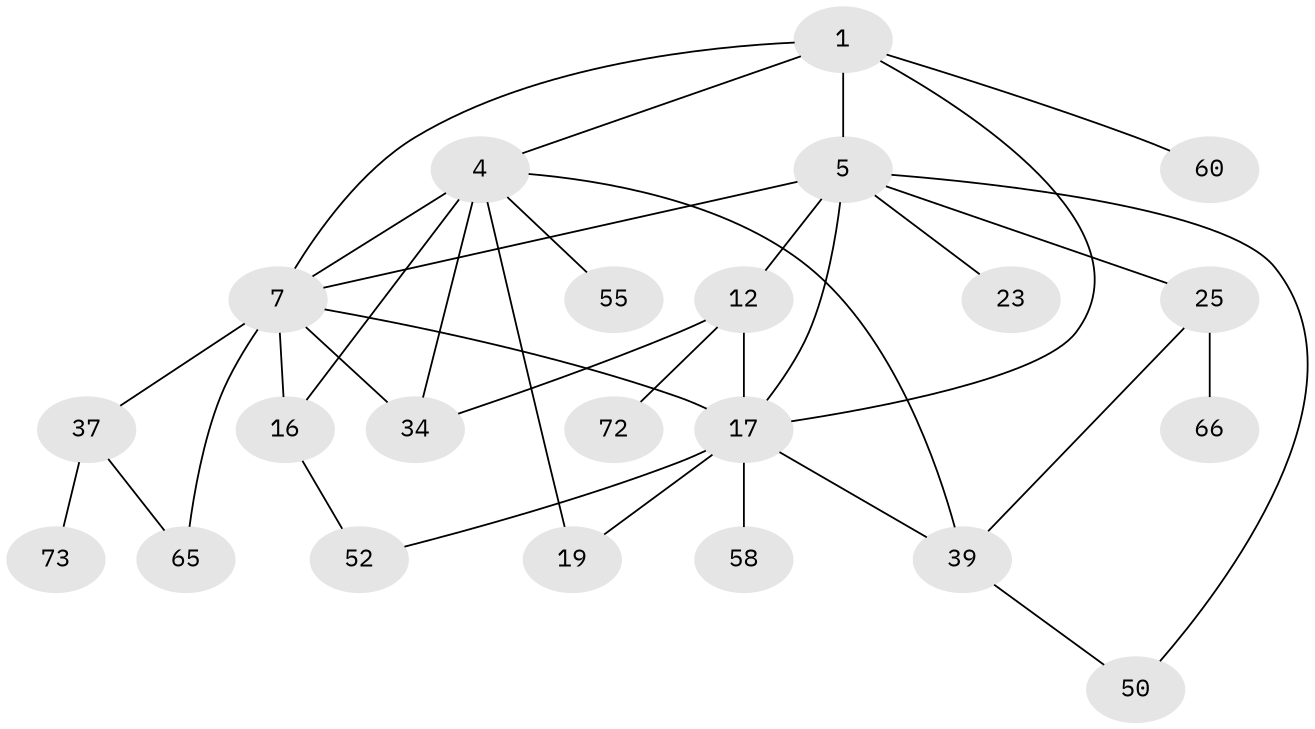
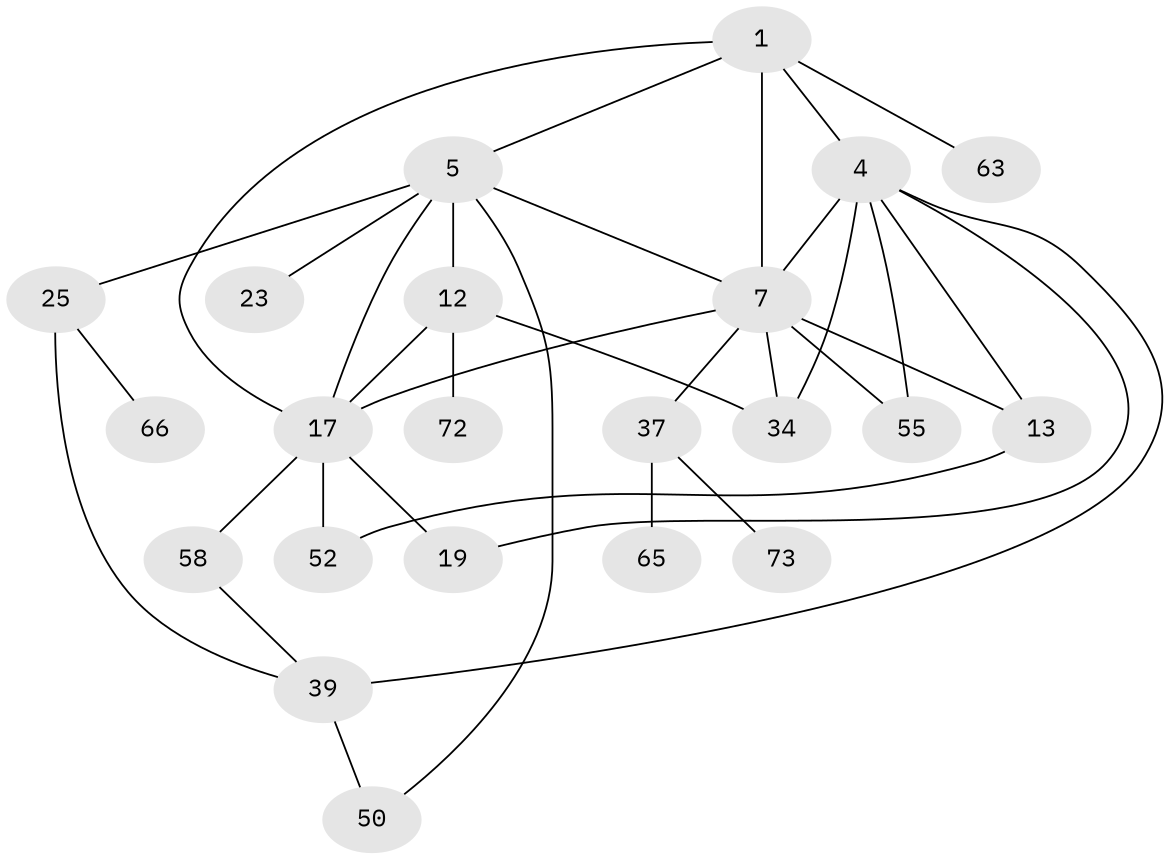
(1210, 170) -> (991, 170)
(211, 424) -> (837, 365)
(285, 430) -> (1042, 430)
(853, 495) -> (258, 625)
